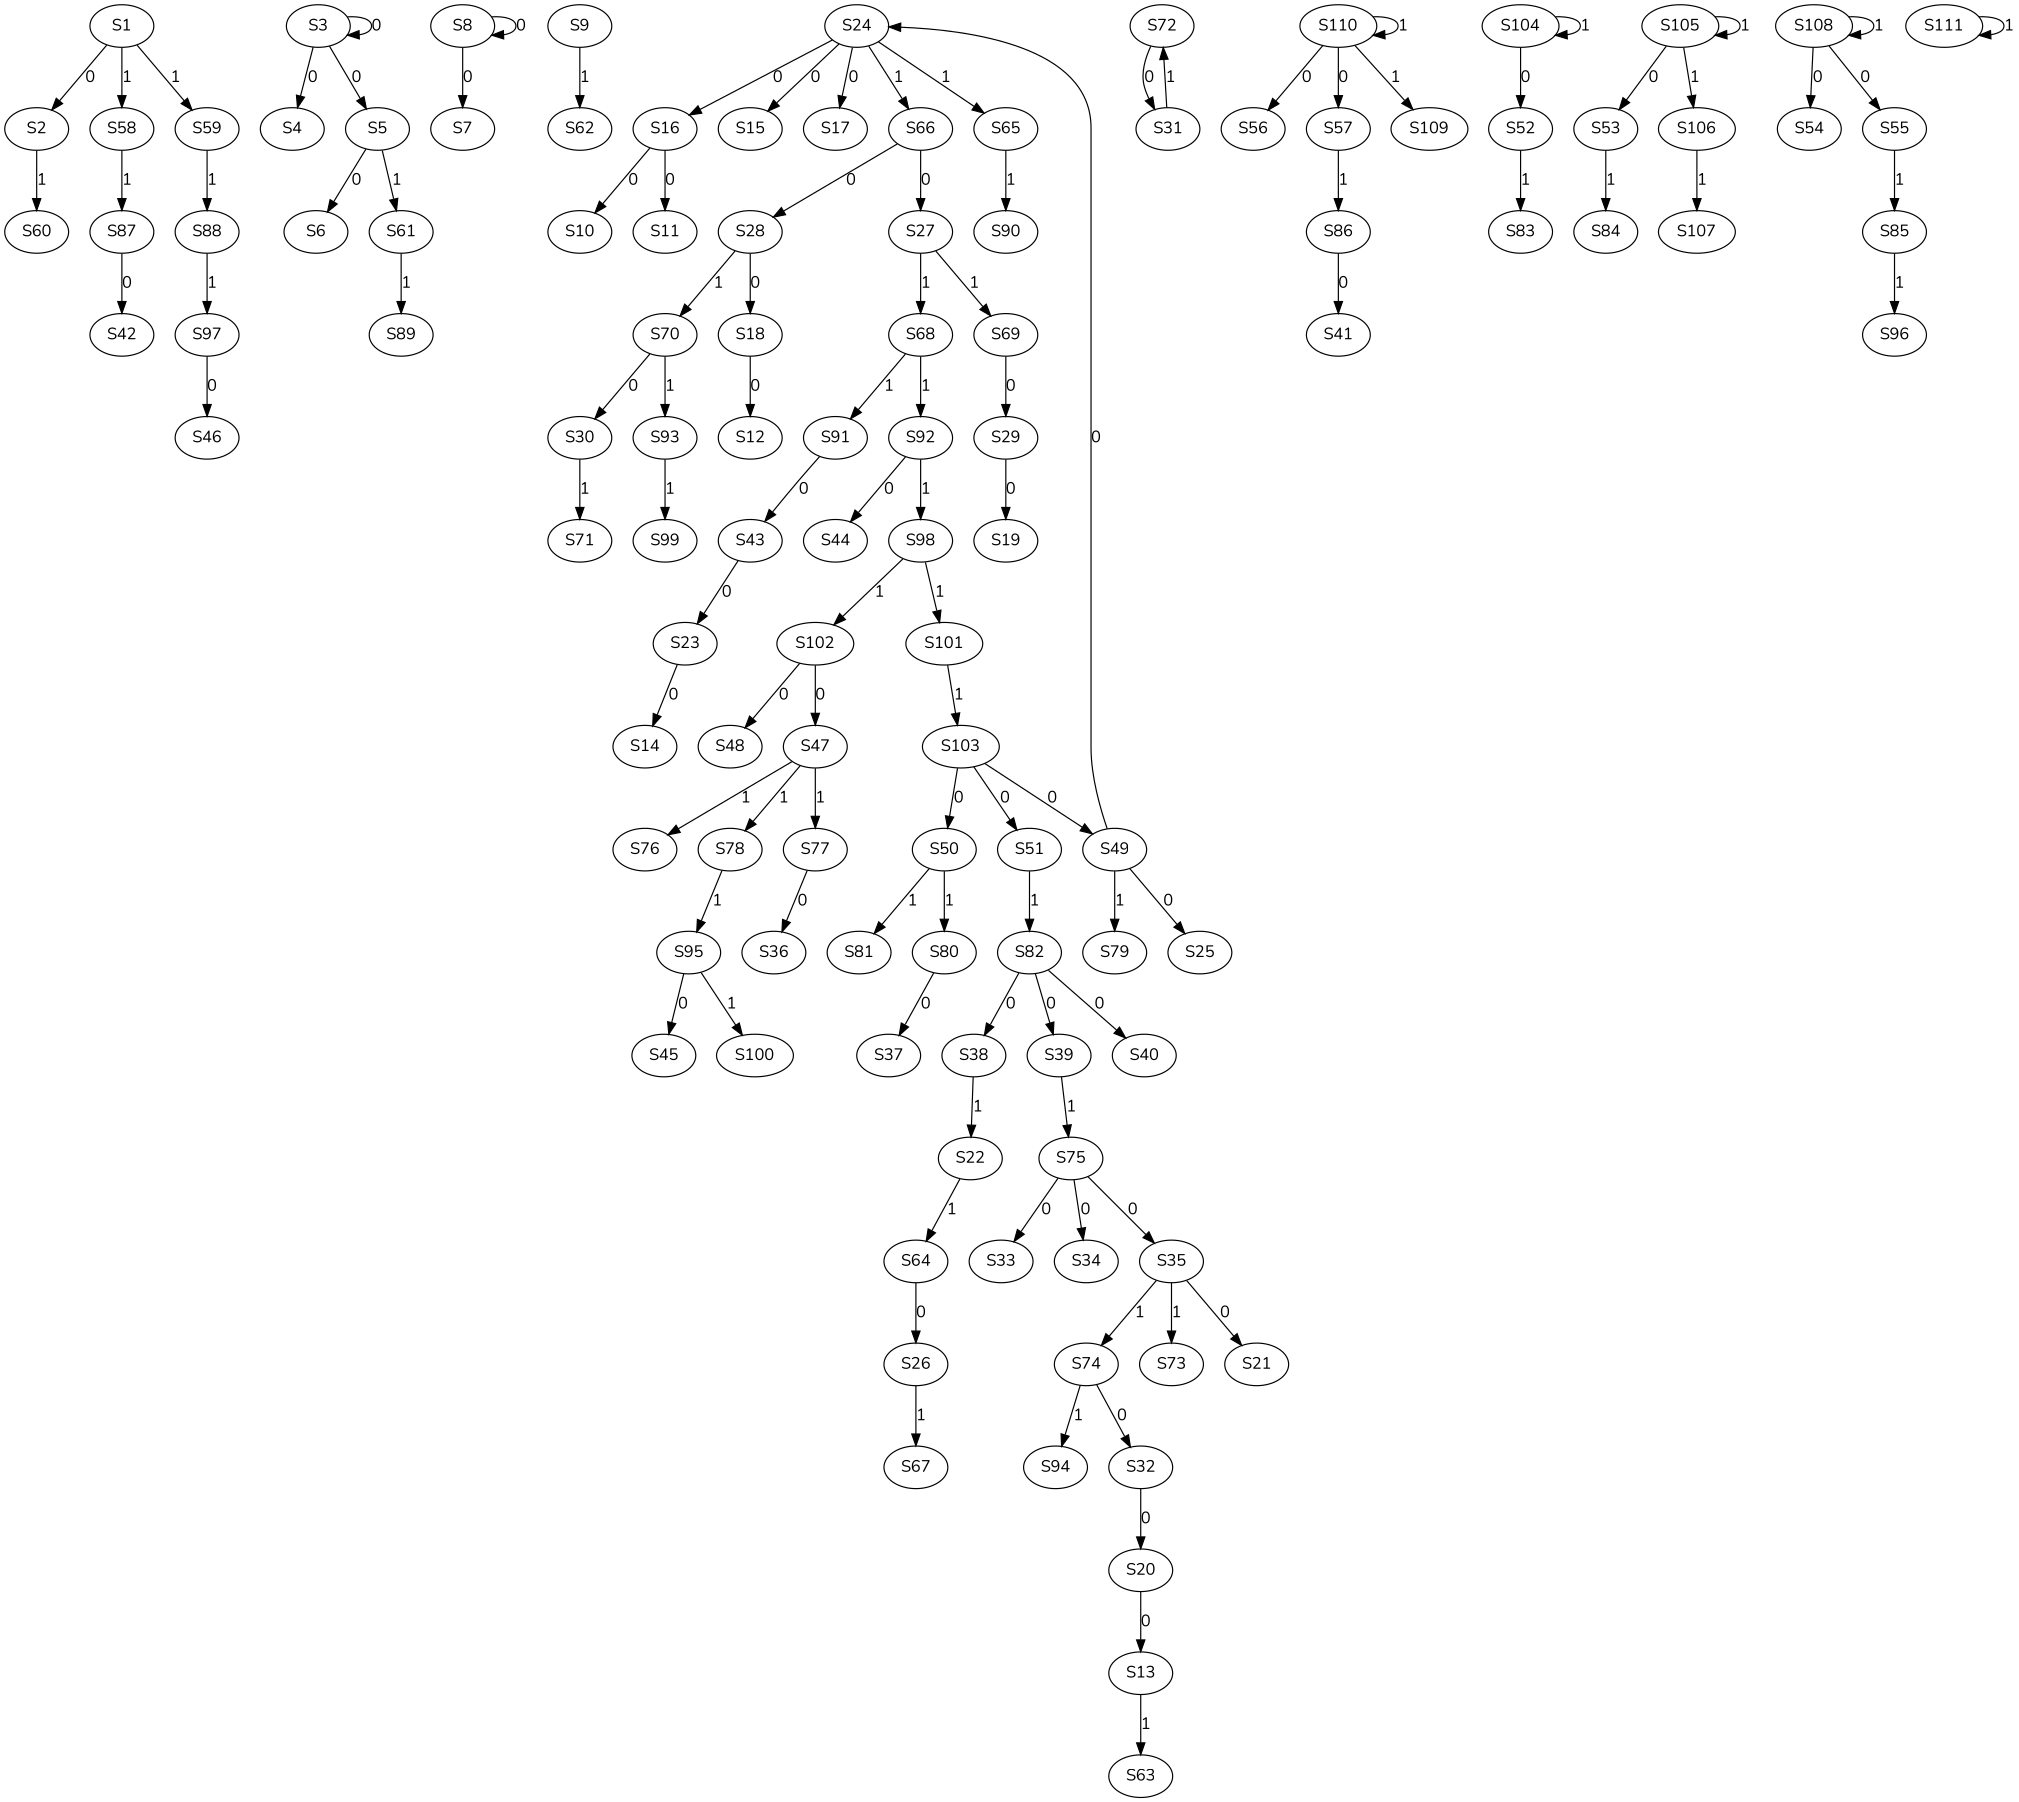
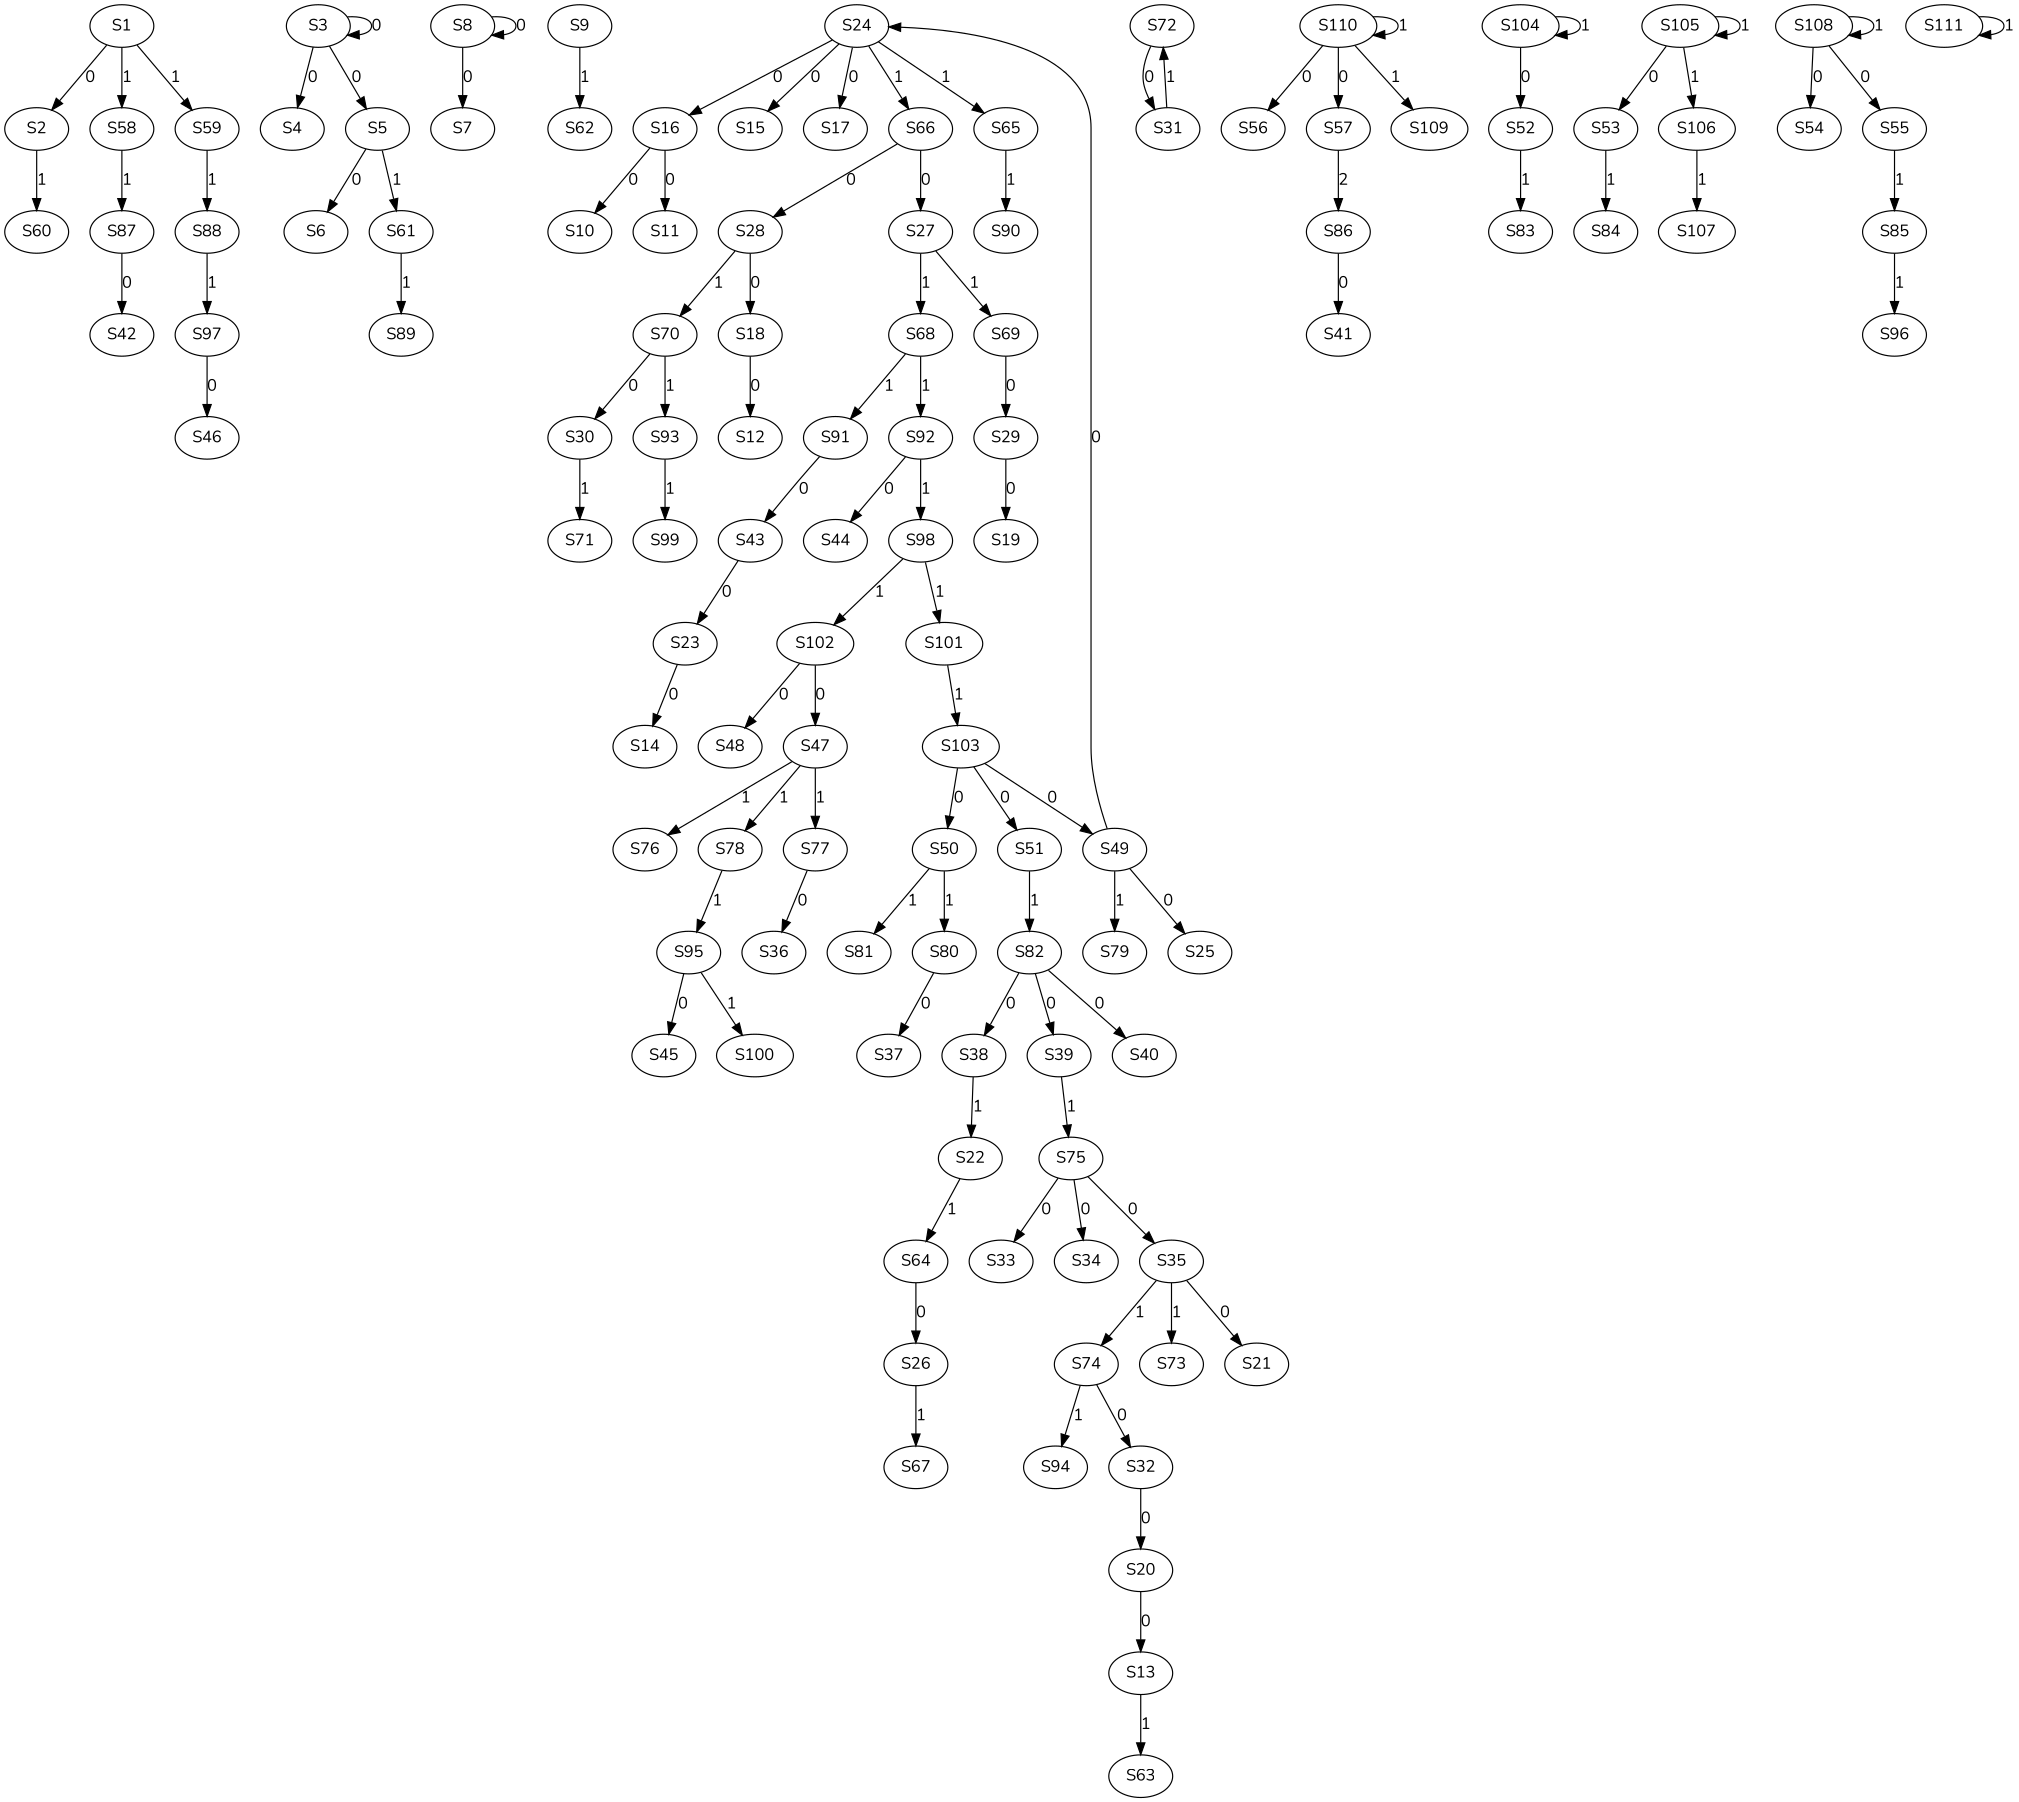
(1344, 180) -> (1344, 180)
